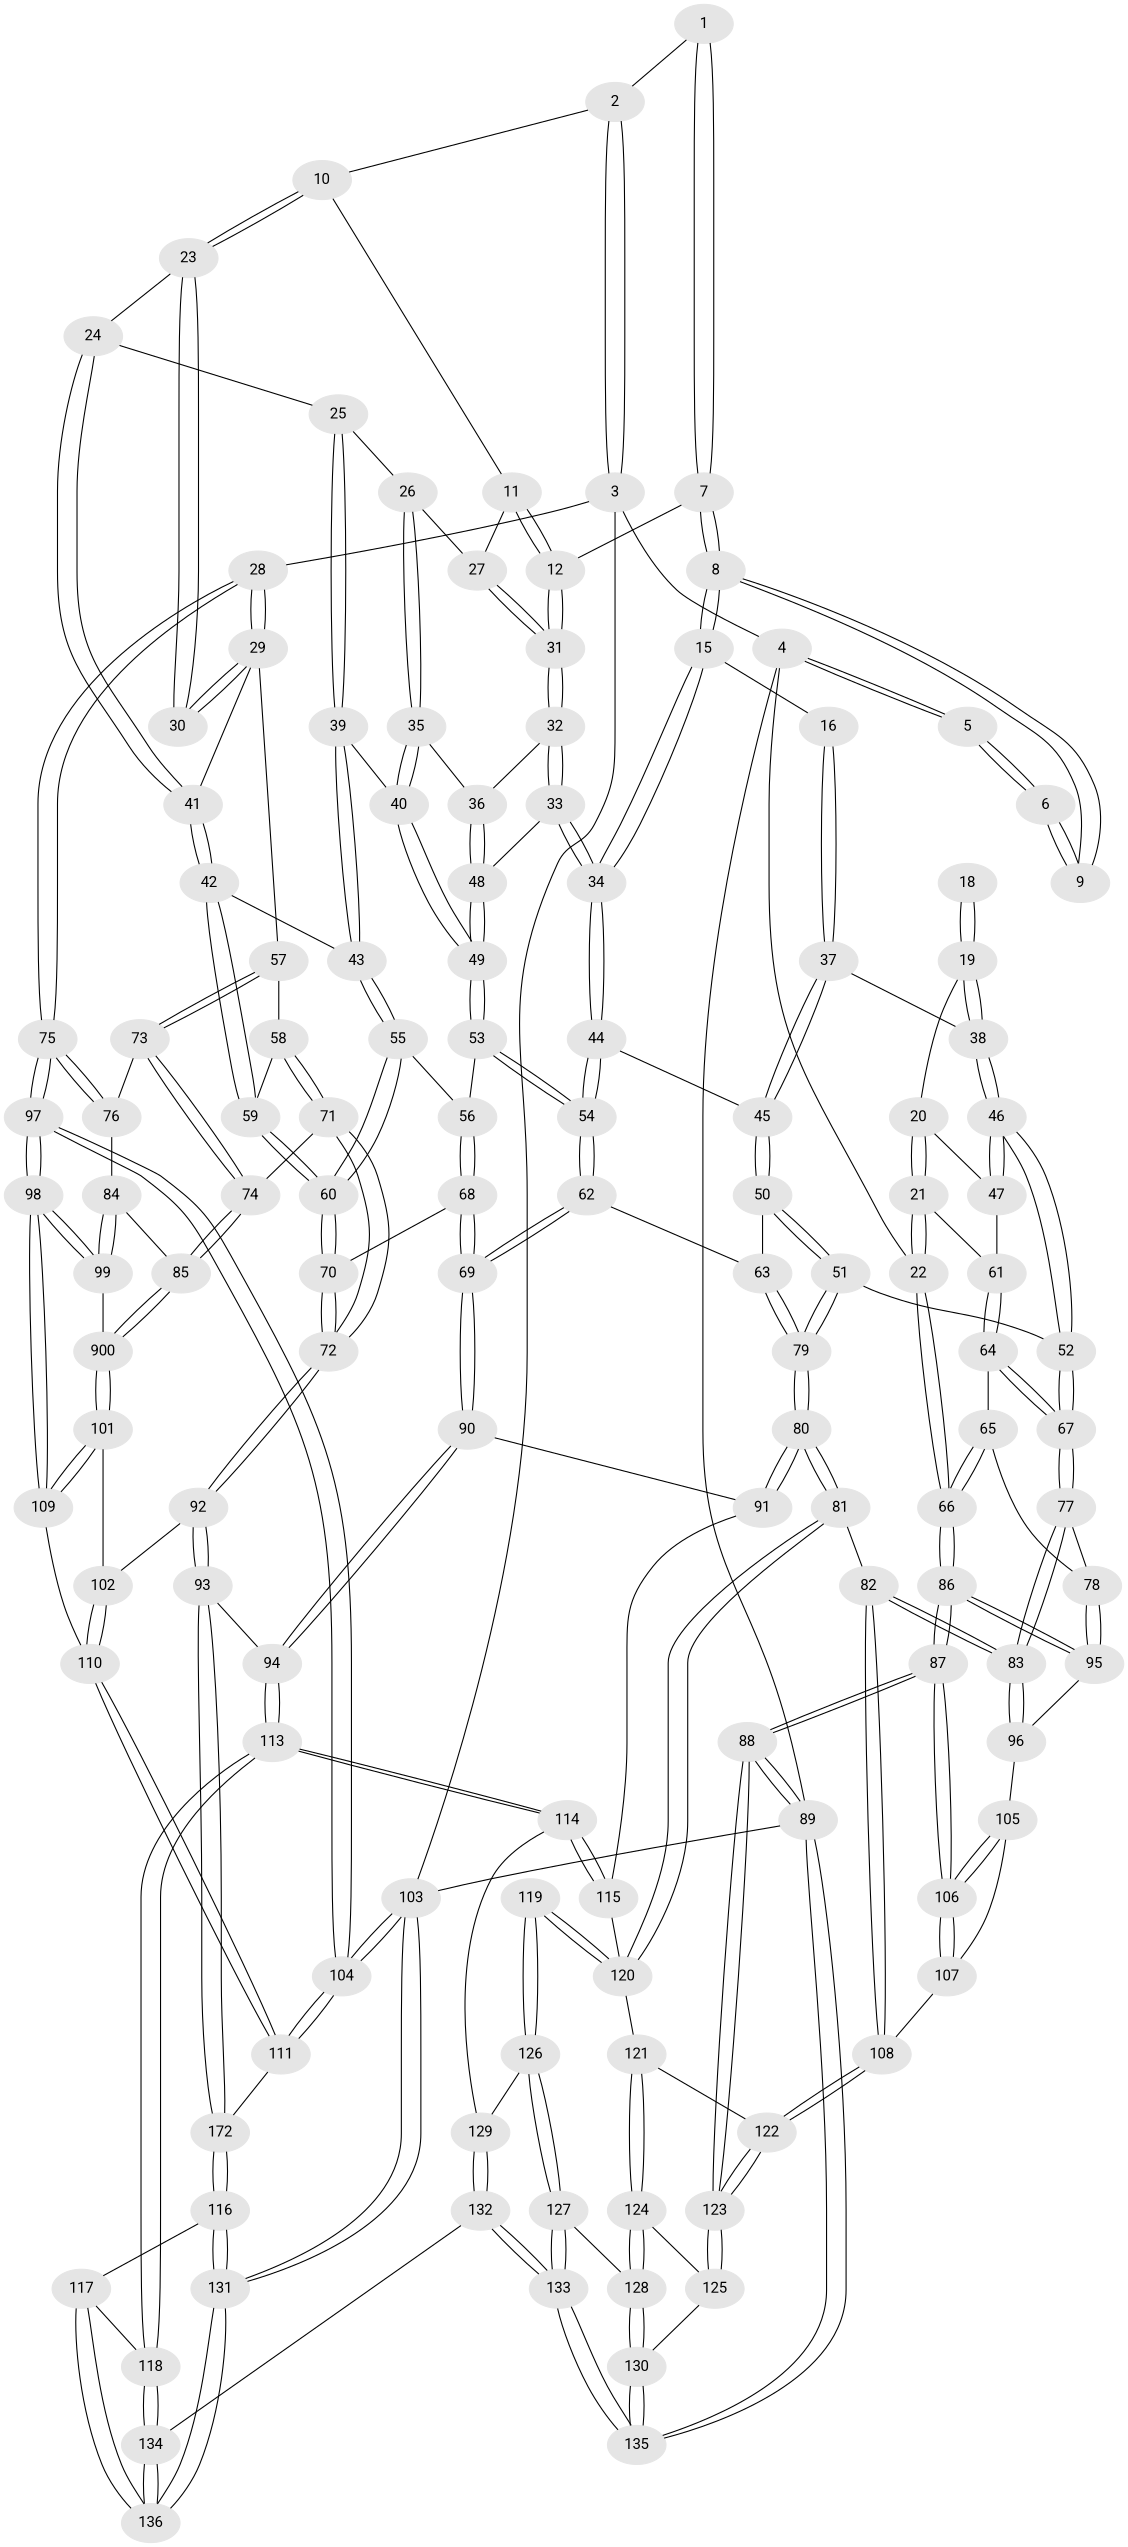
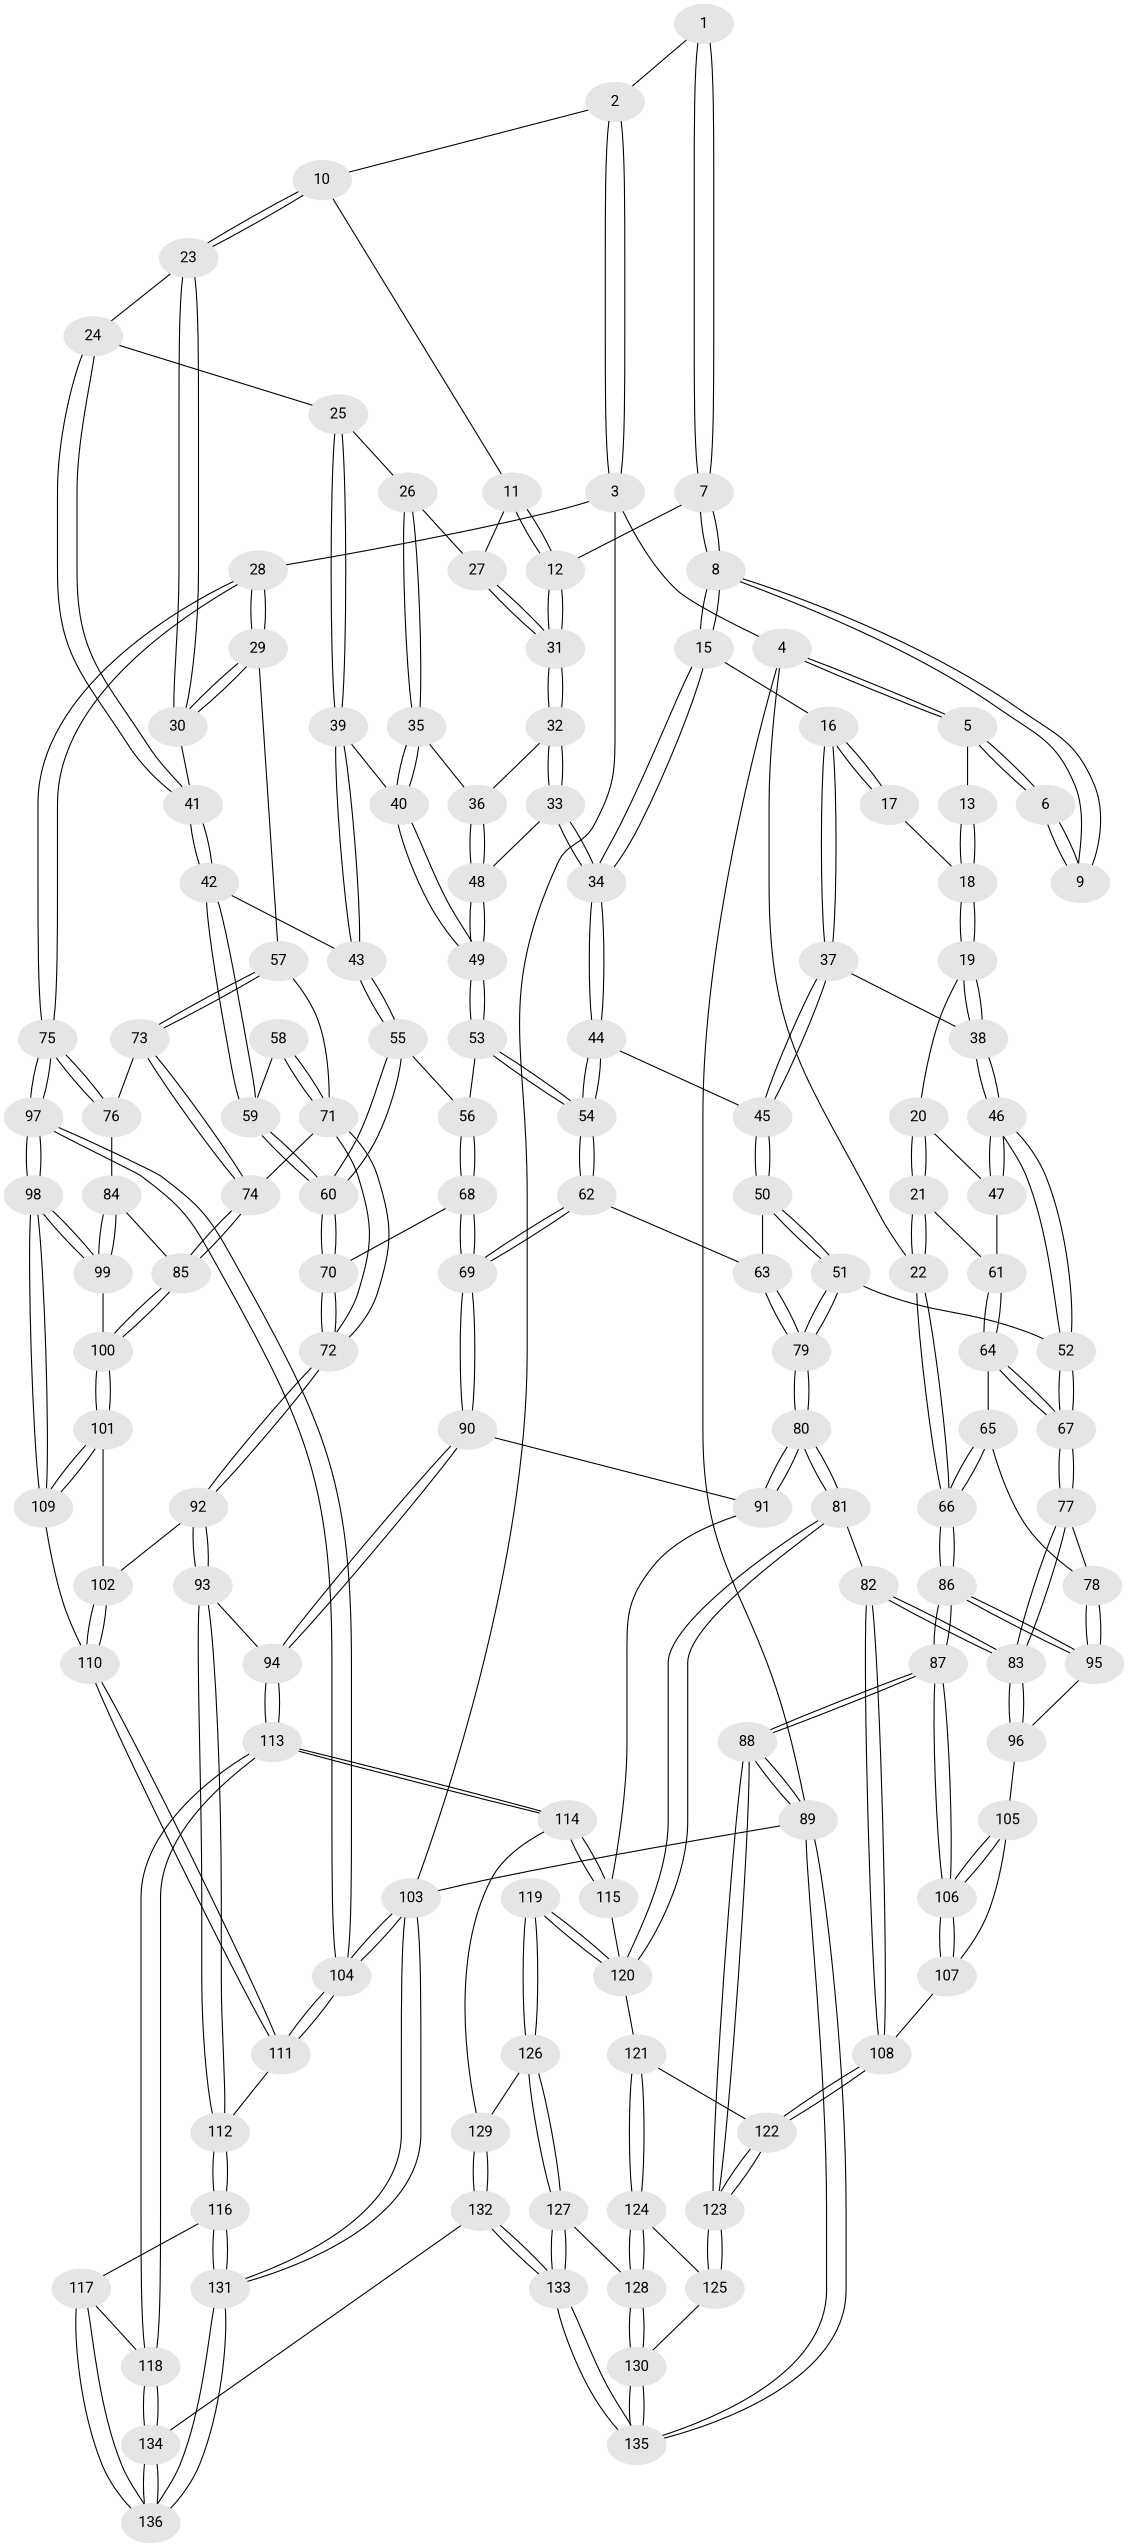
(226, 727) -> (185, 766)
none -> (889, 805)
none -> (968, 805)
(279, 1000) -> (322, 1034)
(103, 1352) -> (103, 1352)
(220, 2133) -> (220, 2133)
